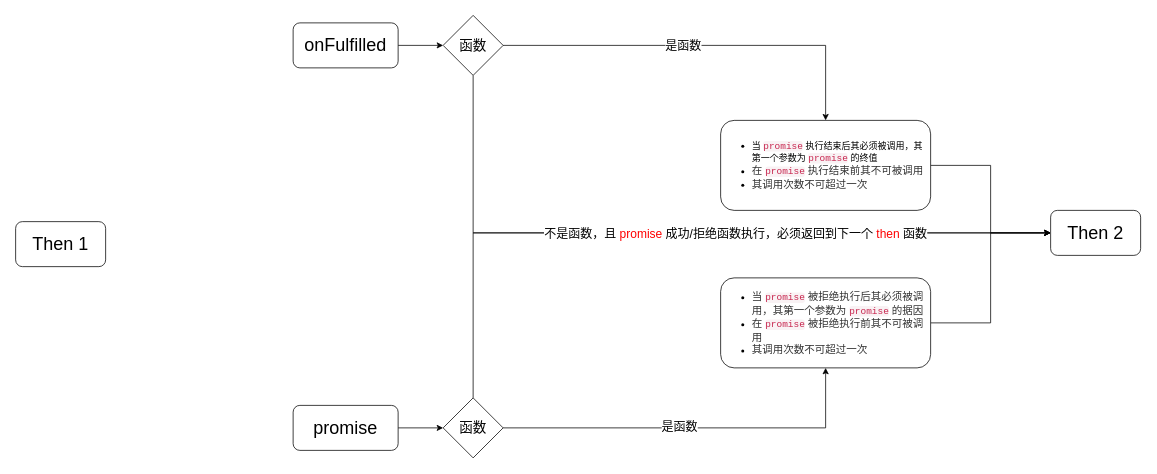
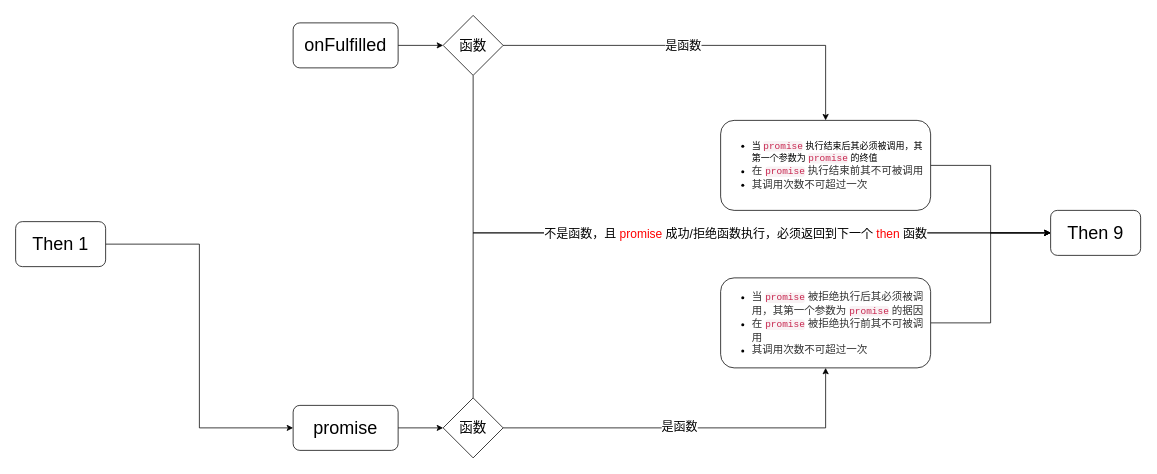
(1095, 233) -> (1095, 233)
none -> (199, 335)
